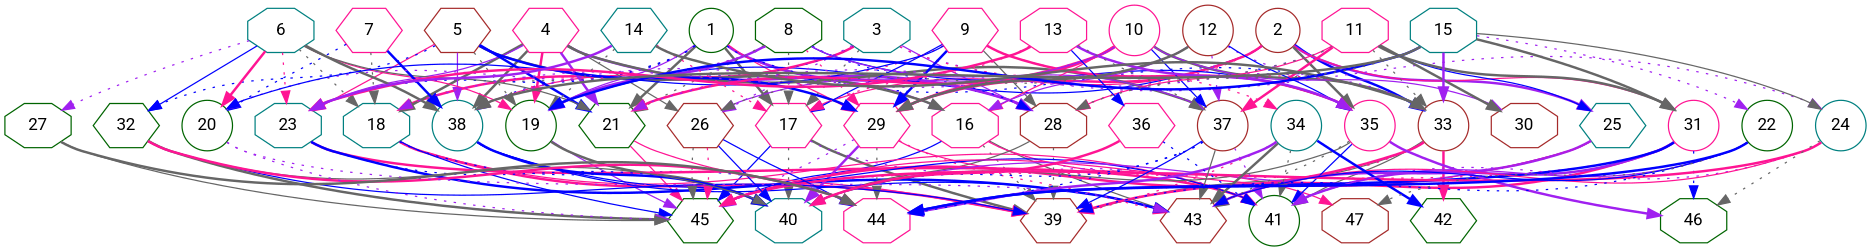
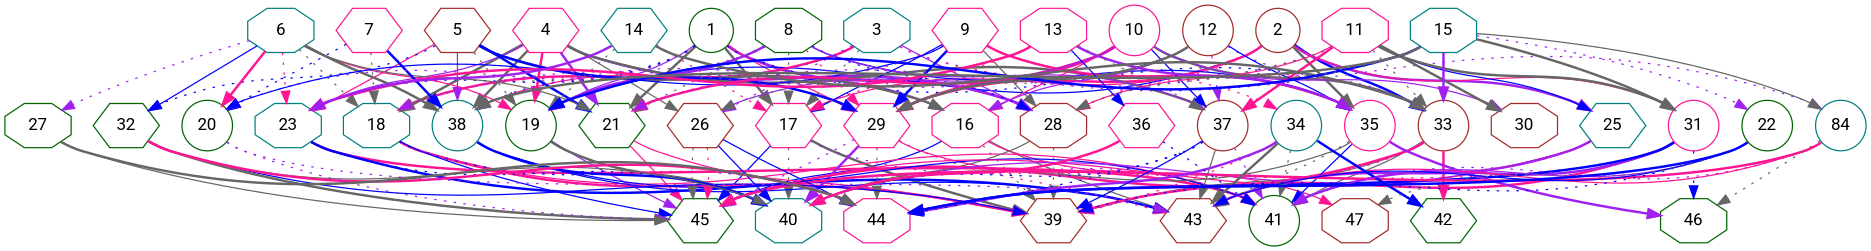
(1841, 126) -> (1841, 126)
